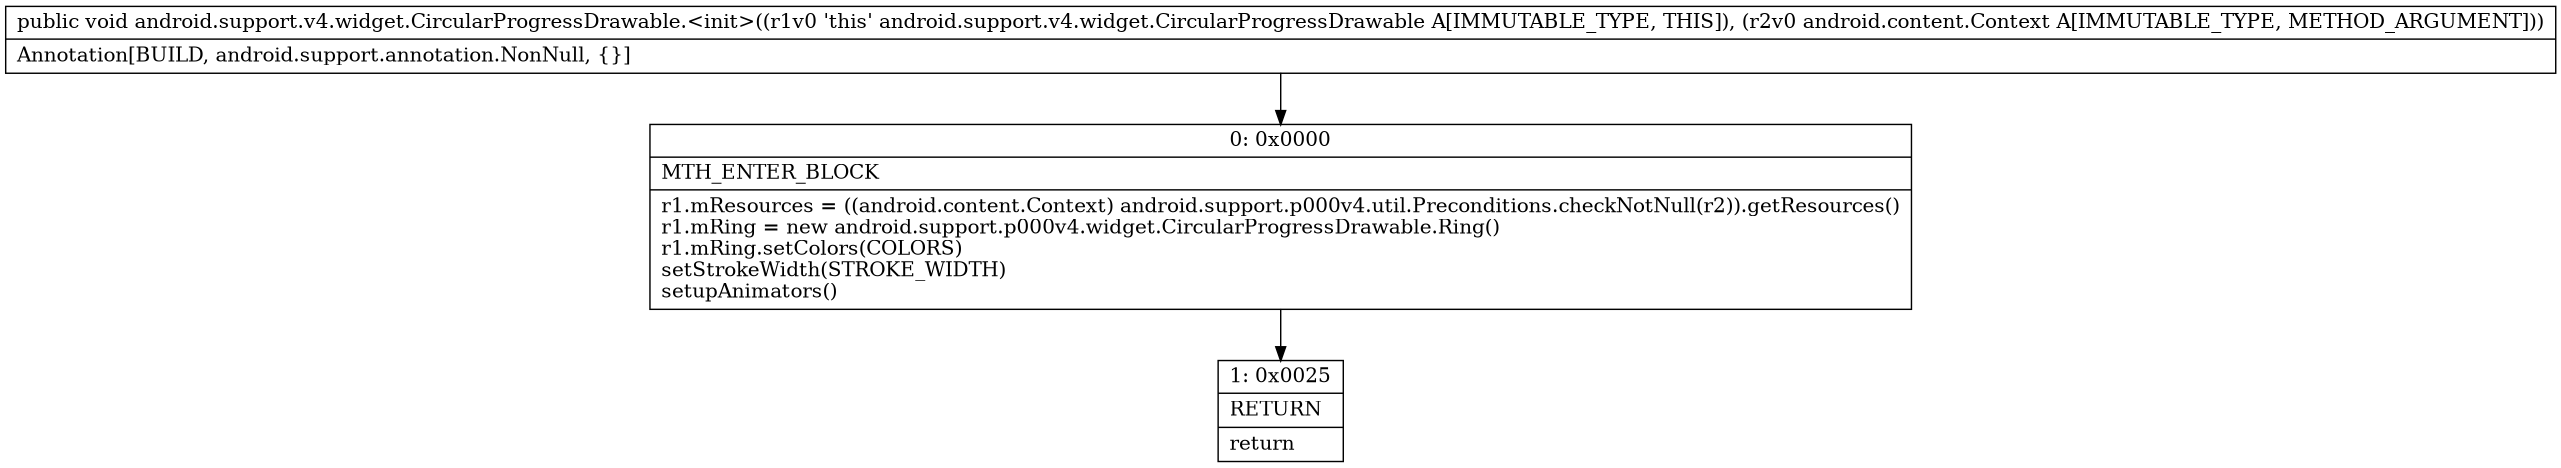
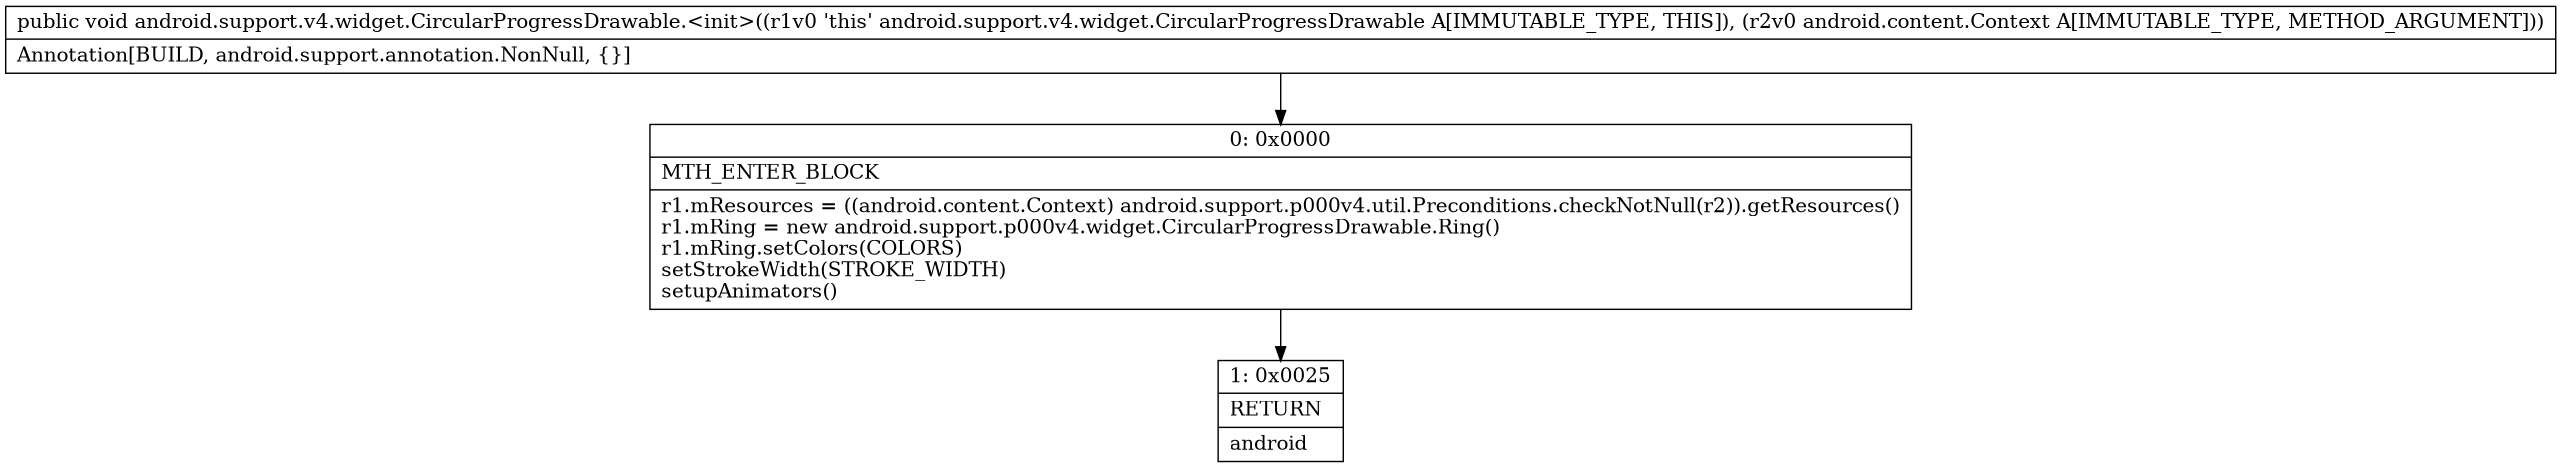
(1262, 444) -> (1269, 444)
